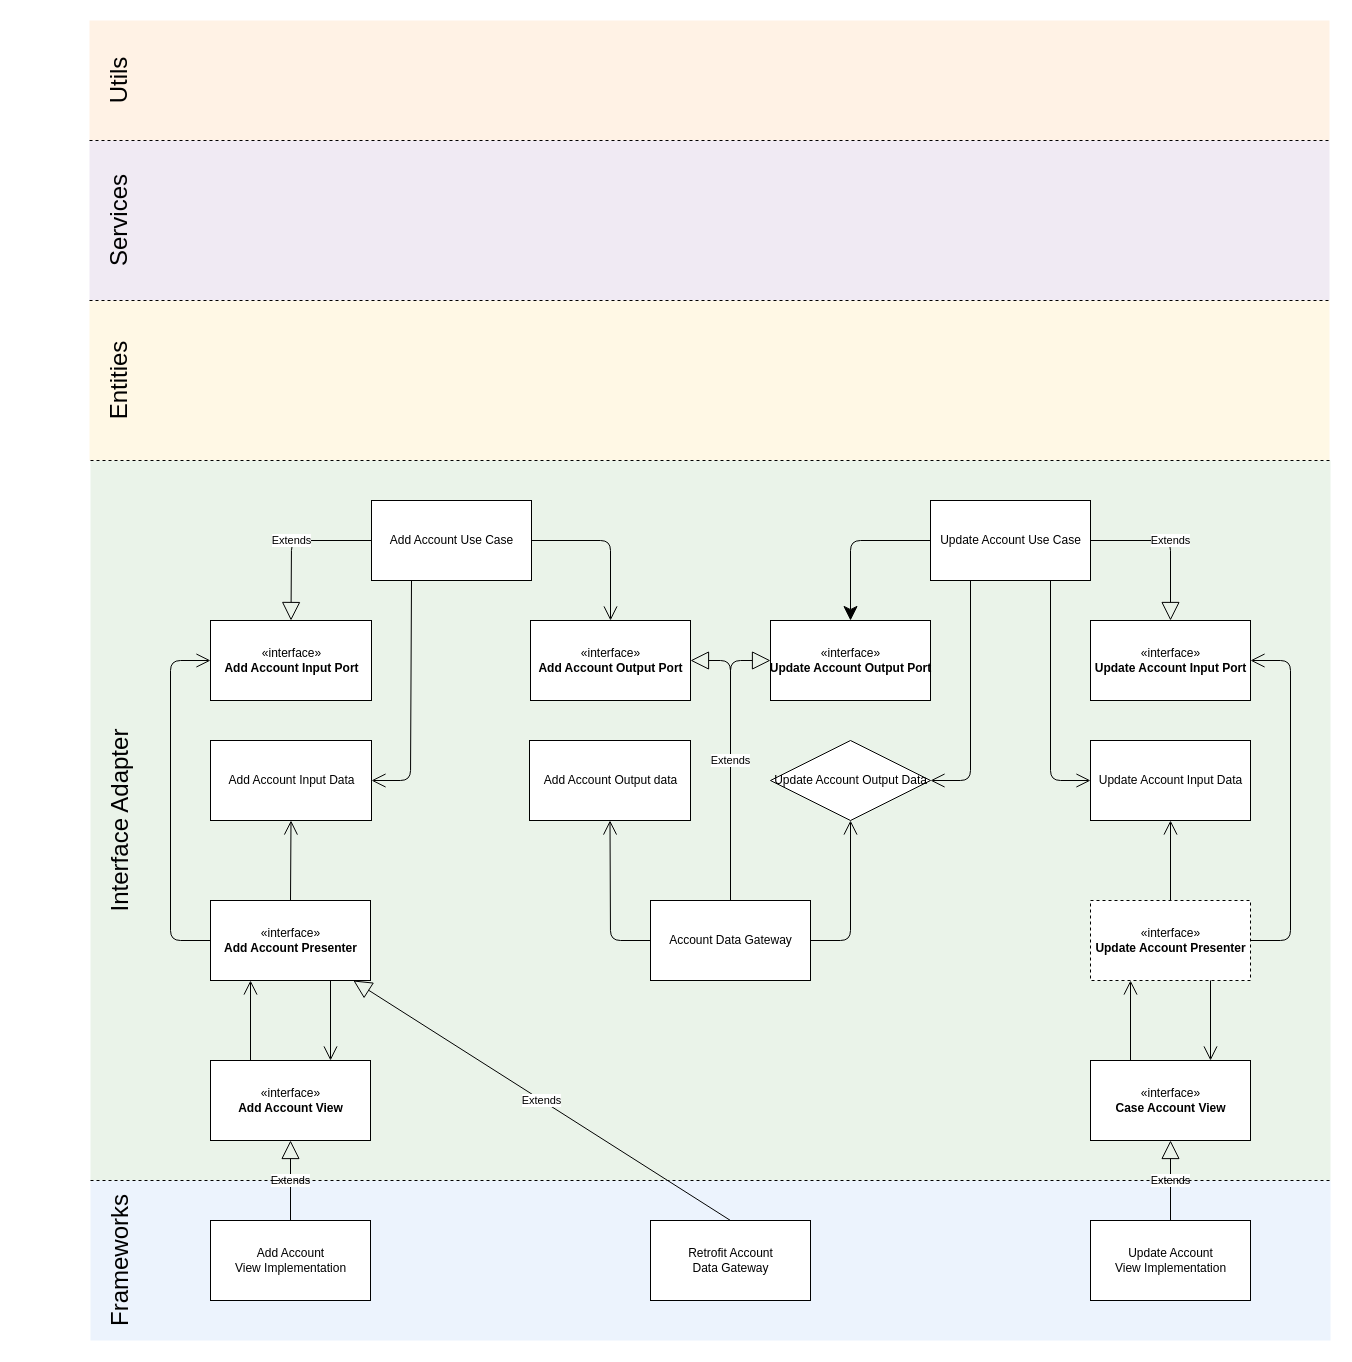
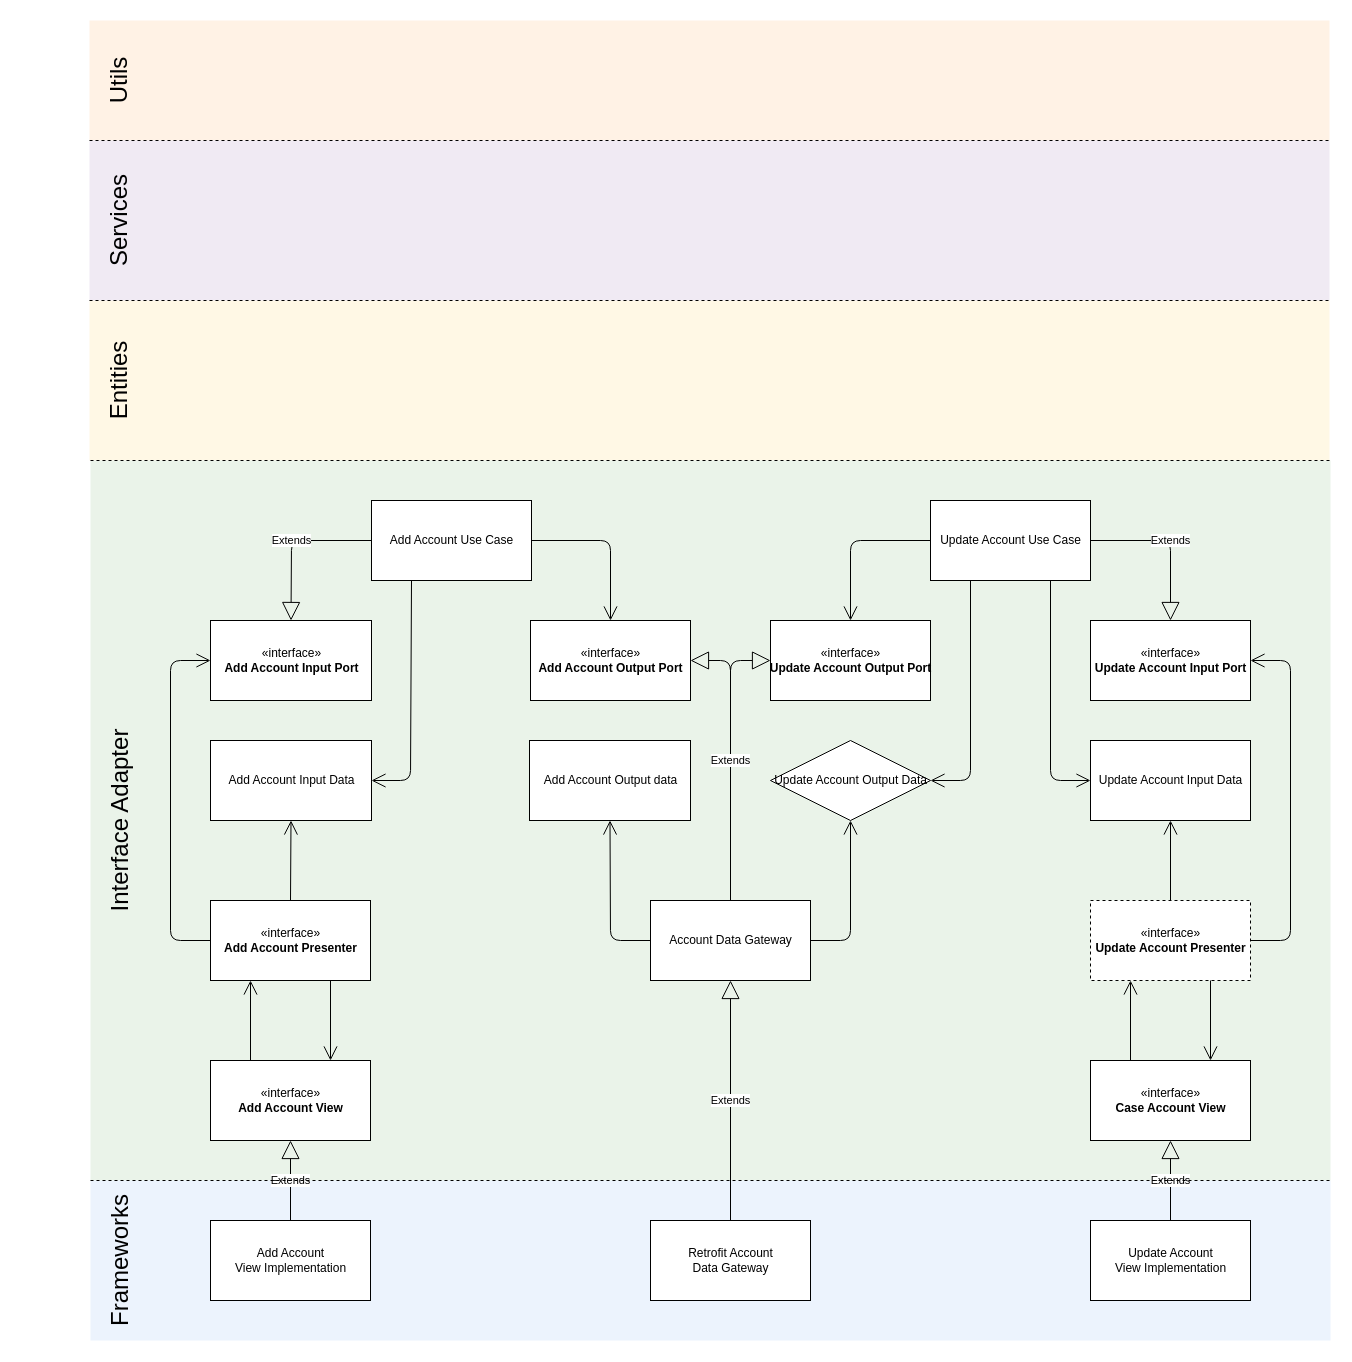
(851, 608) -> (851, 611)
(550, 1105) -> (731, 1110)
